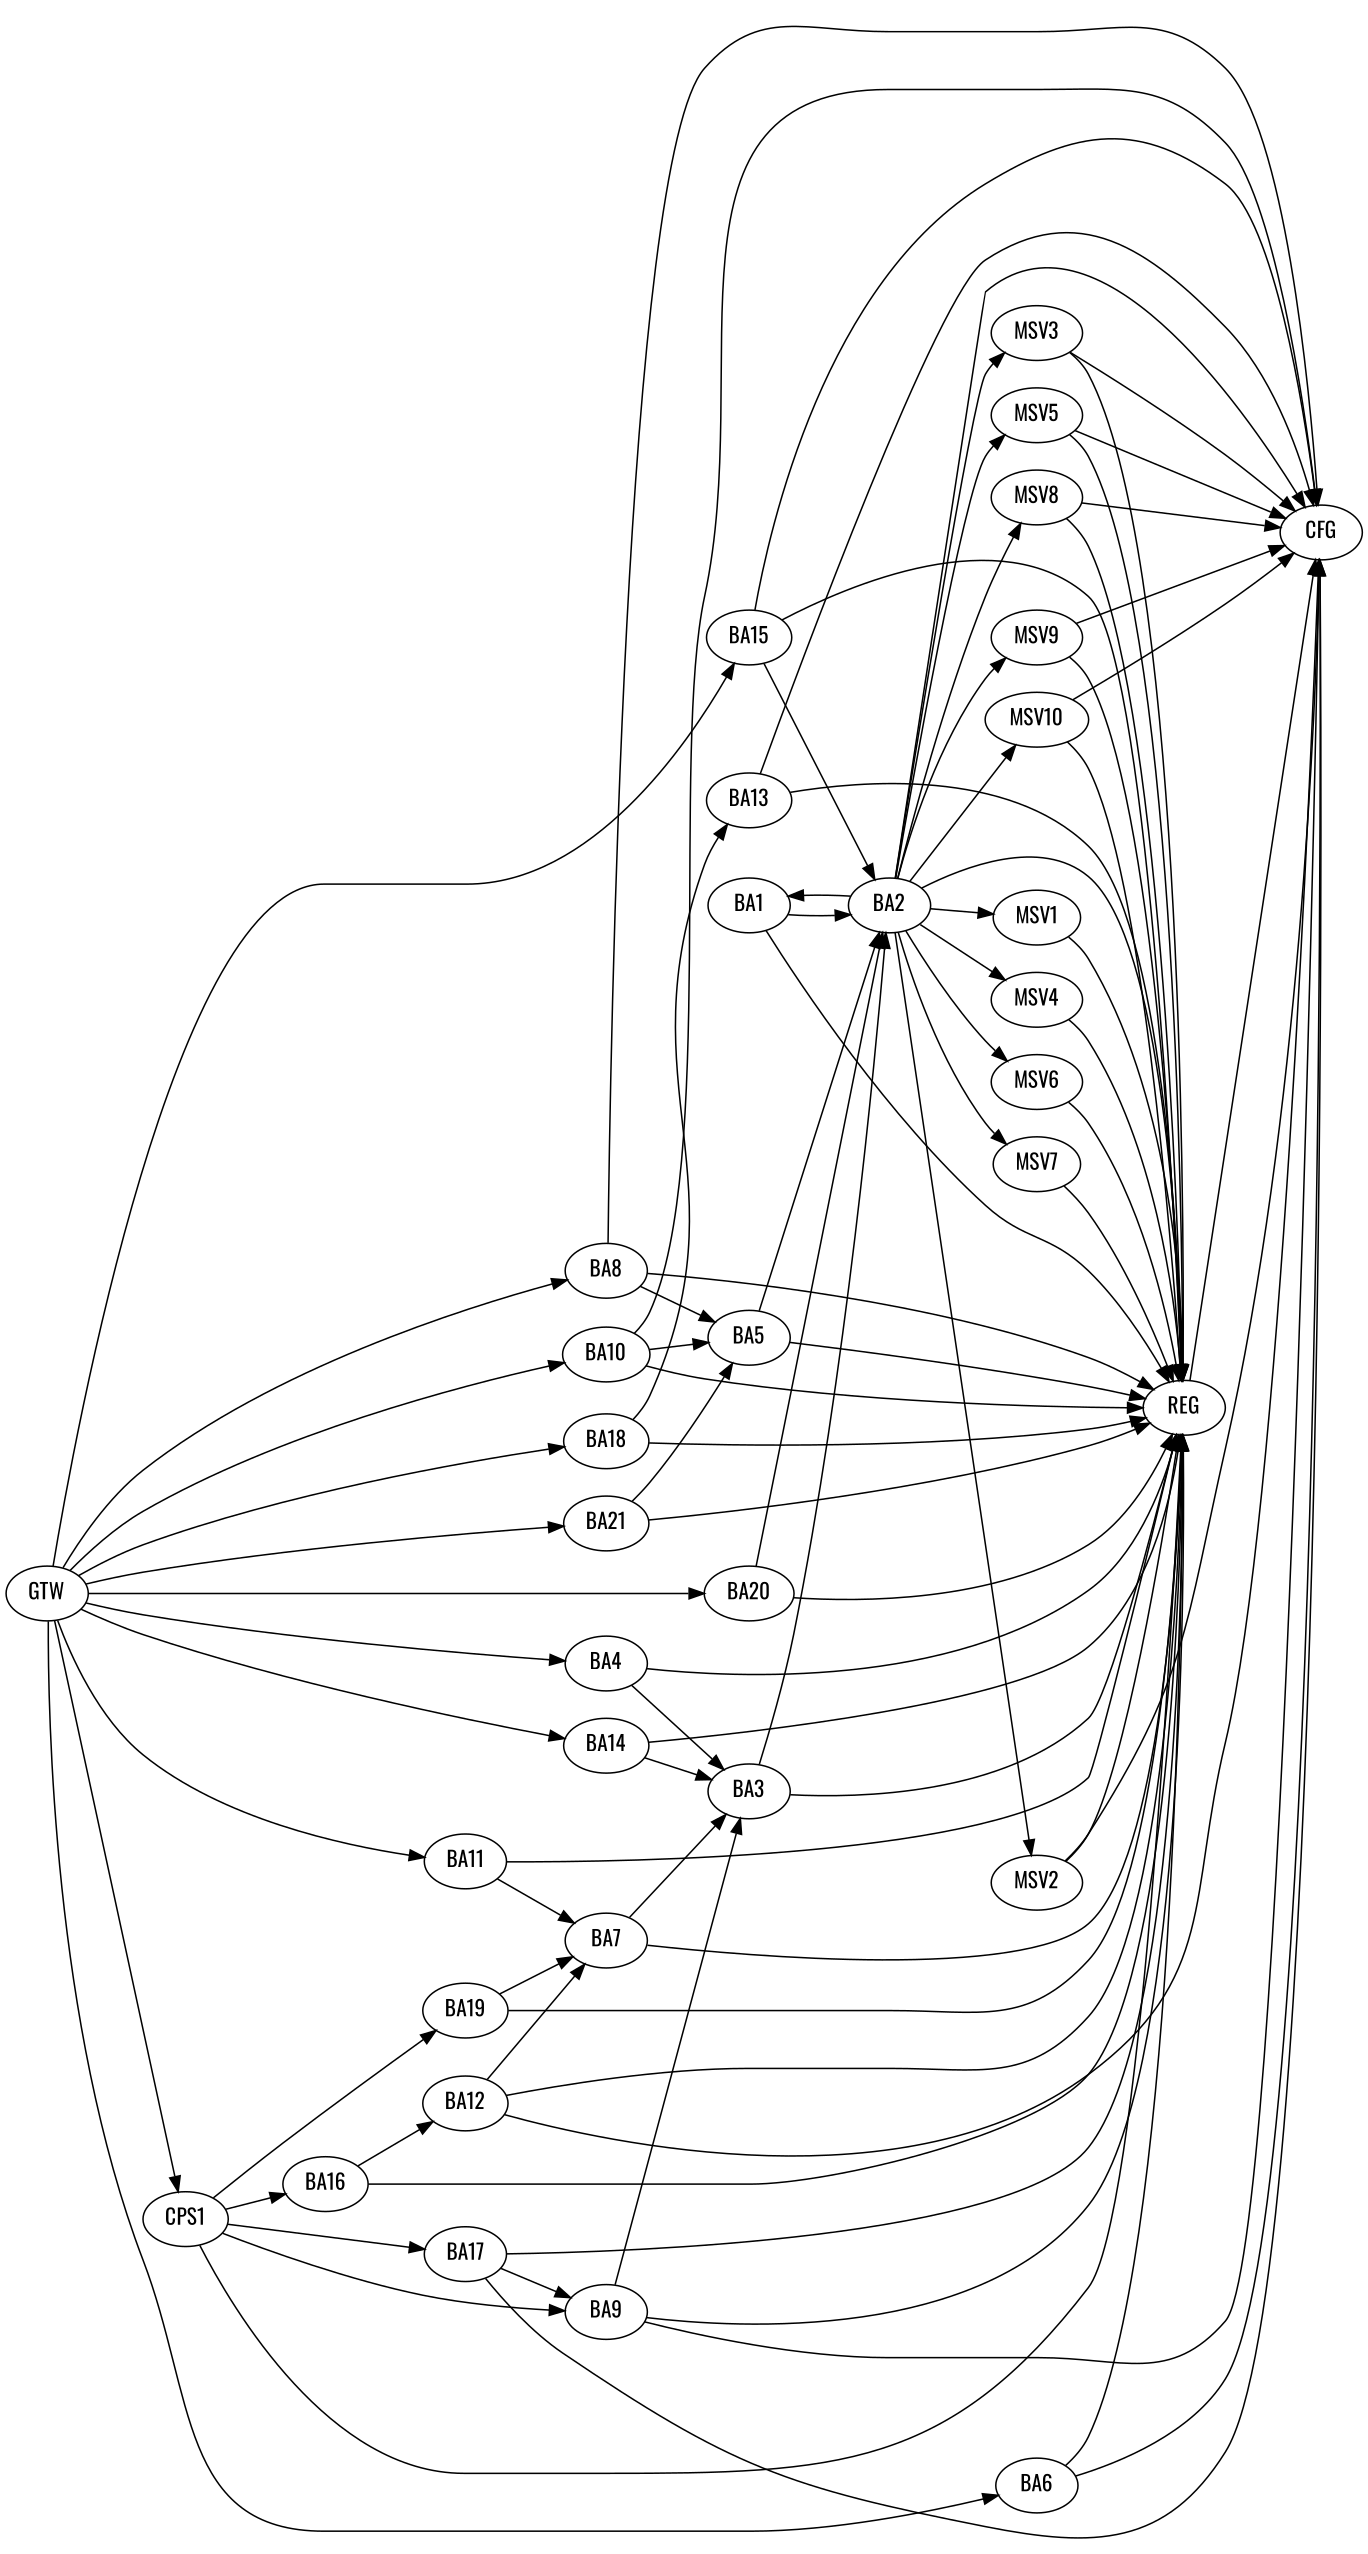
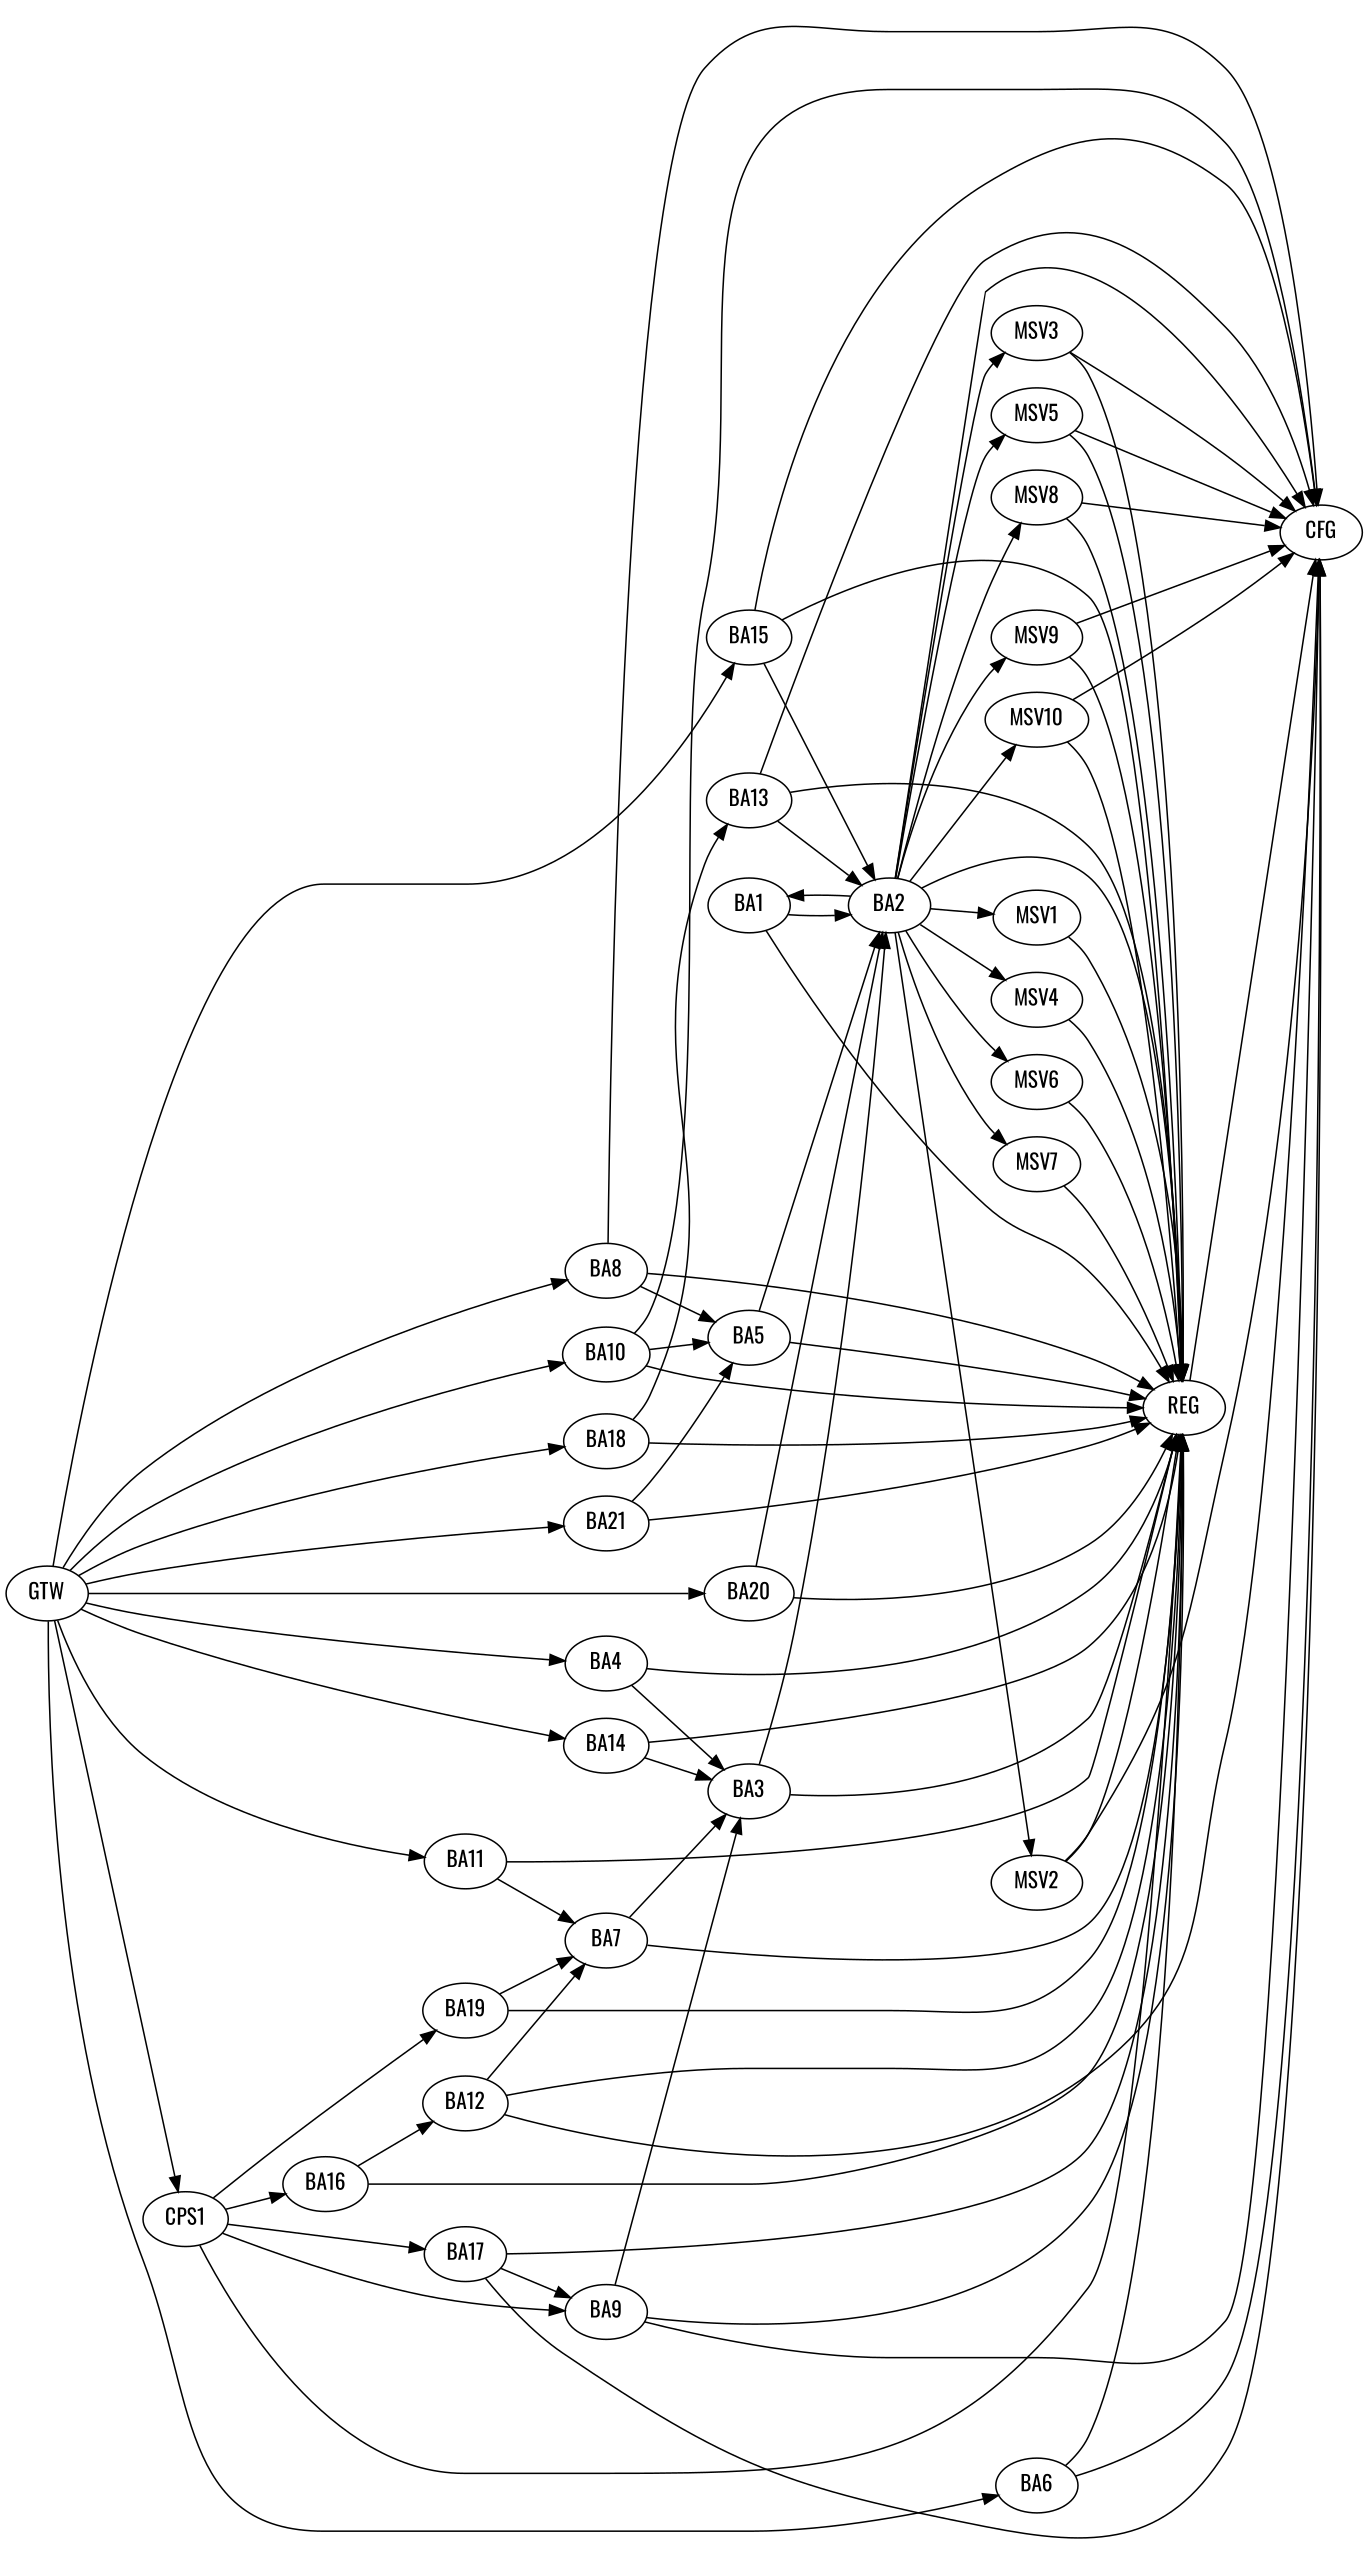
none -> (813, 848)
